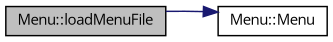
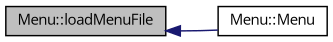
(185, 11) -> (199, 31)
